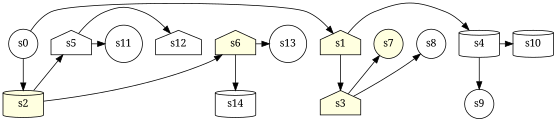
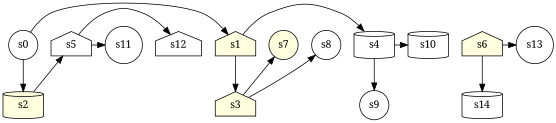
(131, 86) -> none
